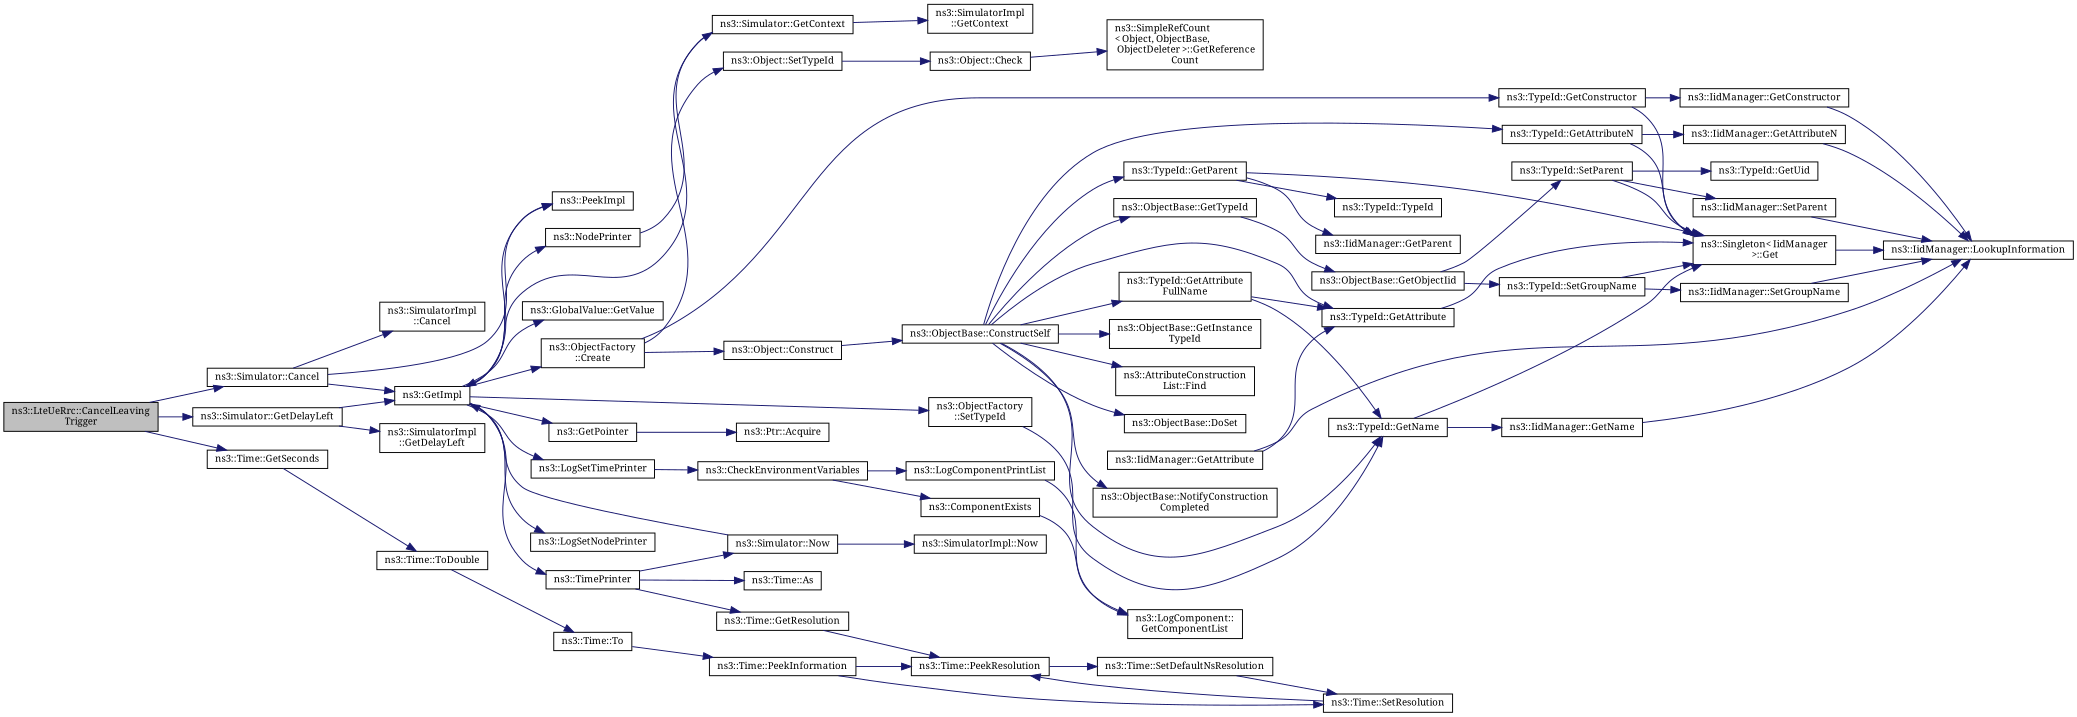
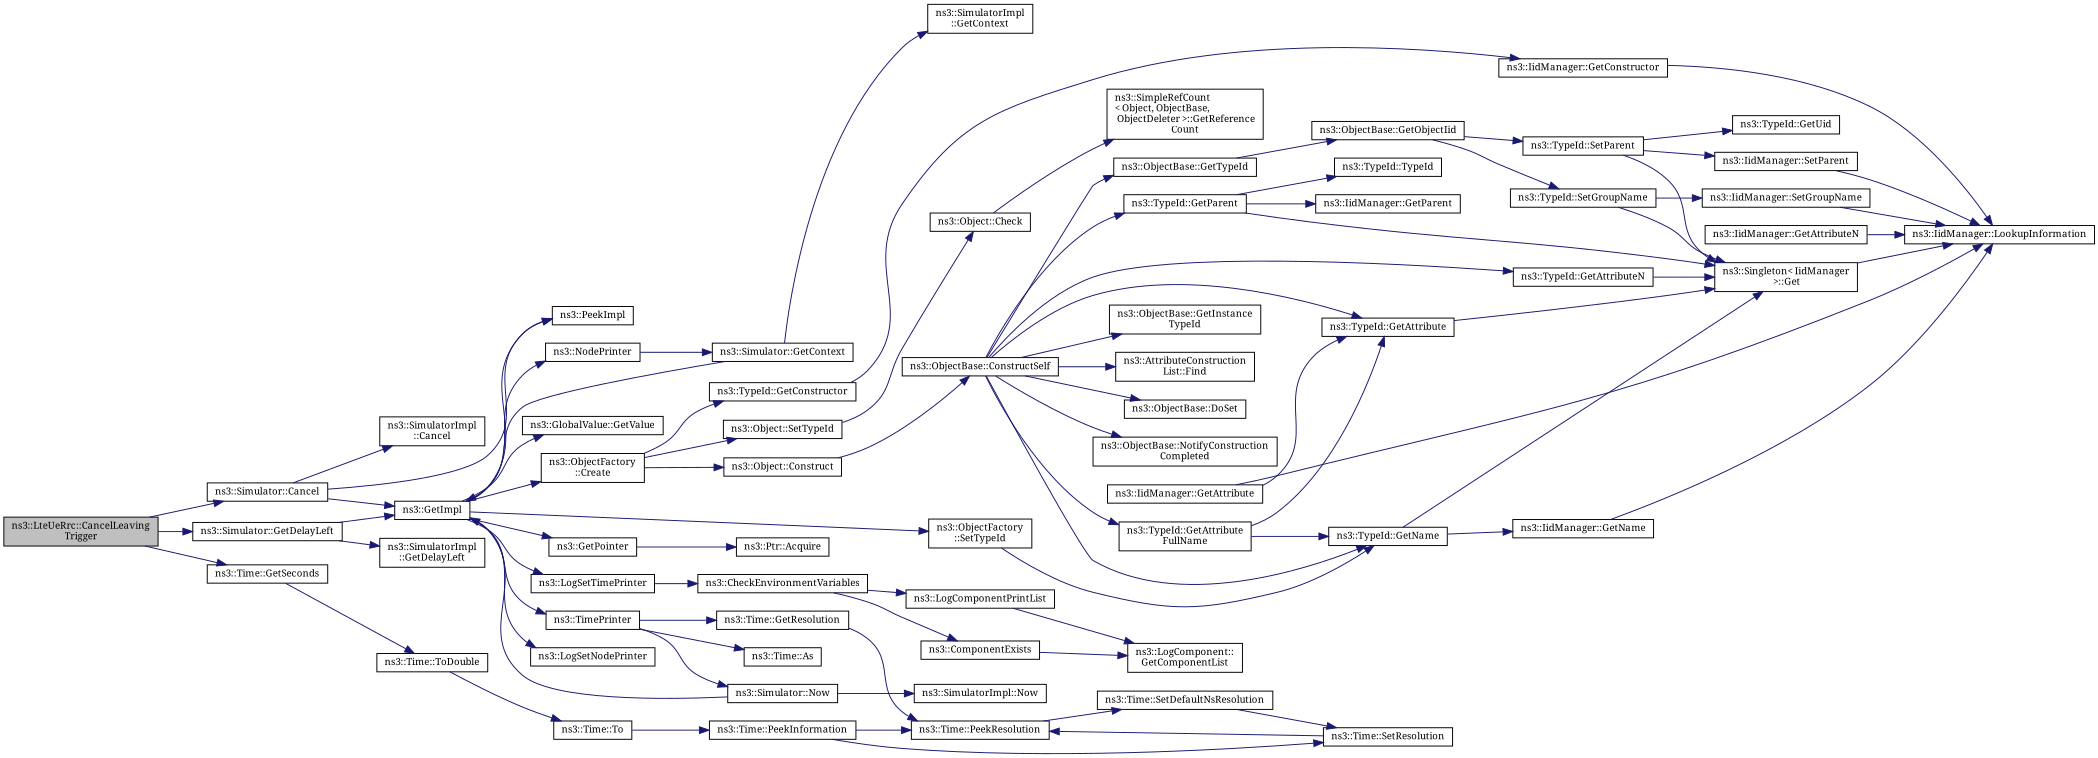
(1652, 134) -> none
(1663, 162) -> none
